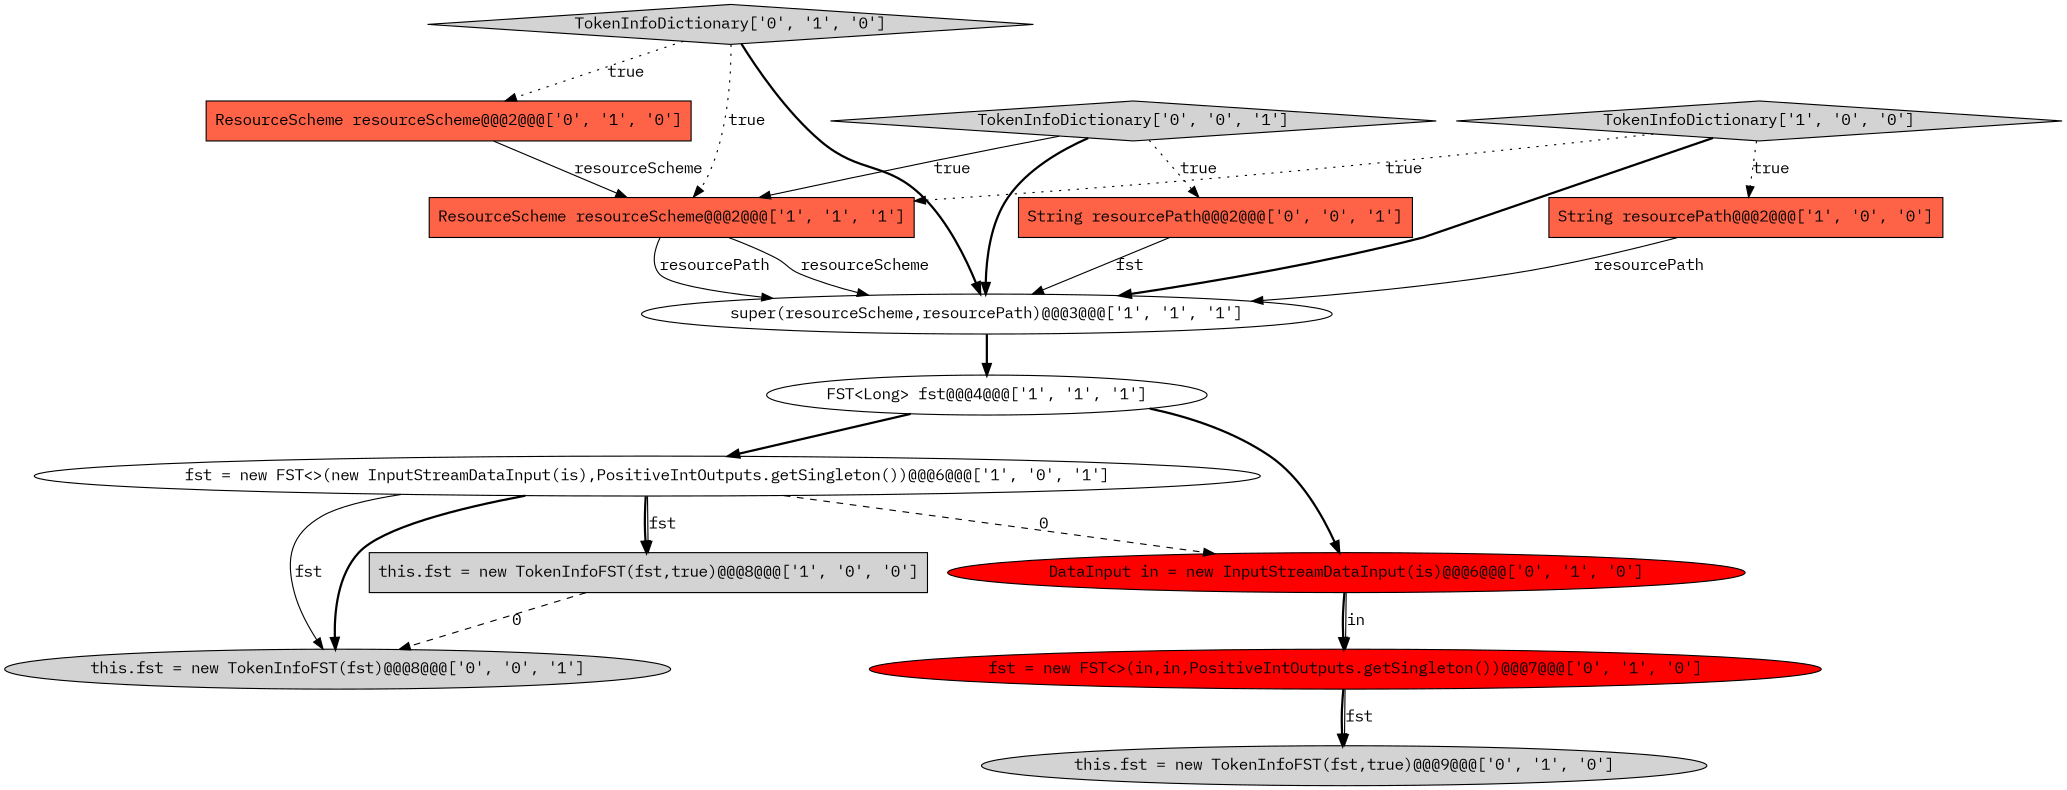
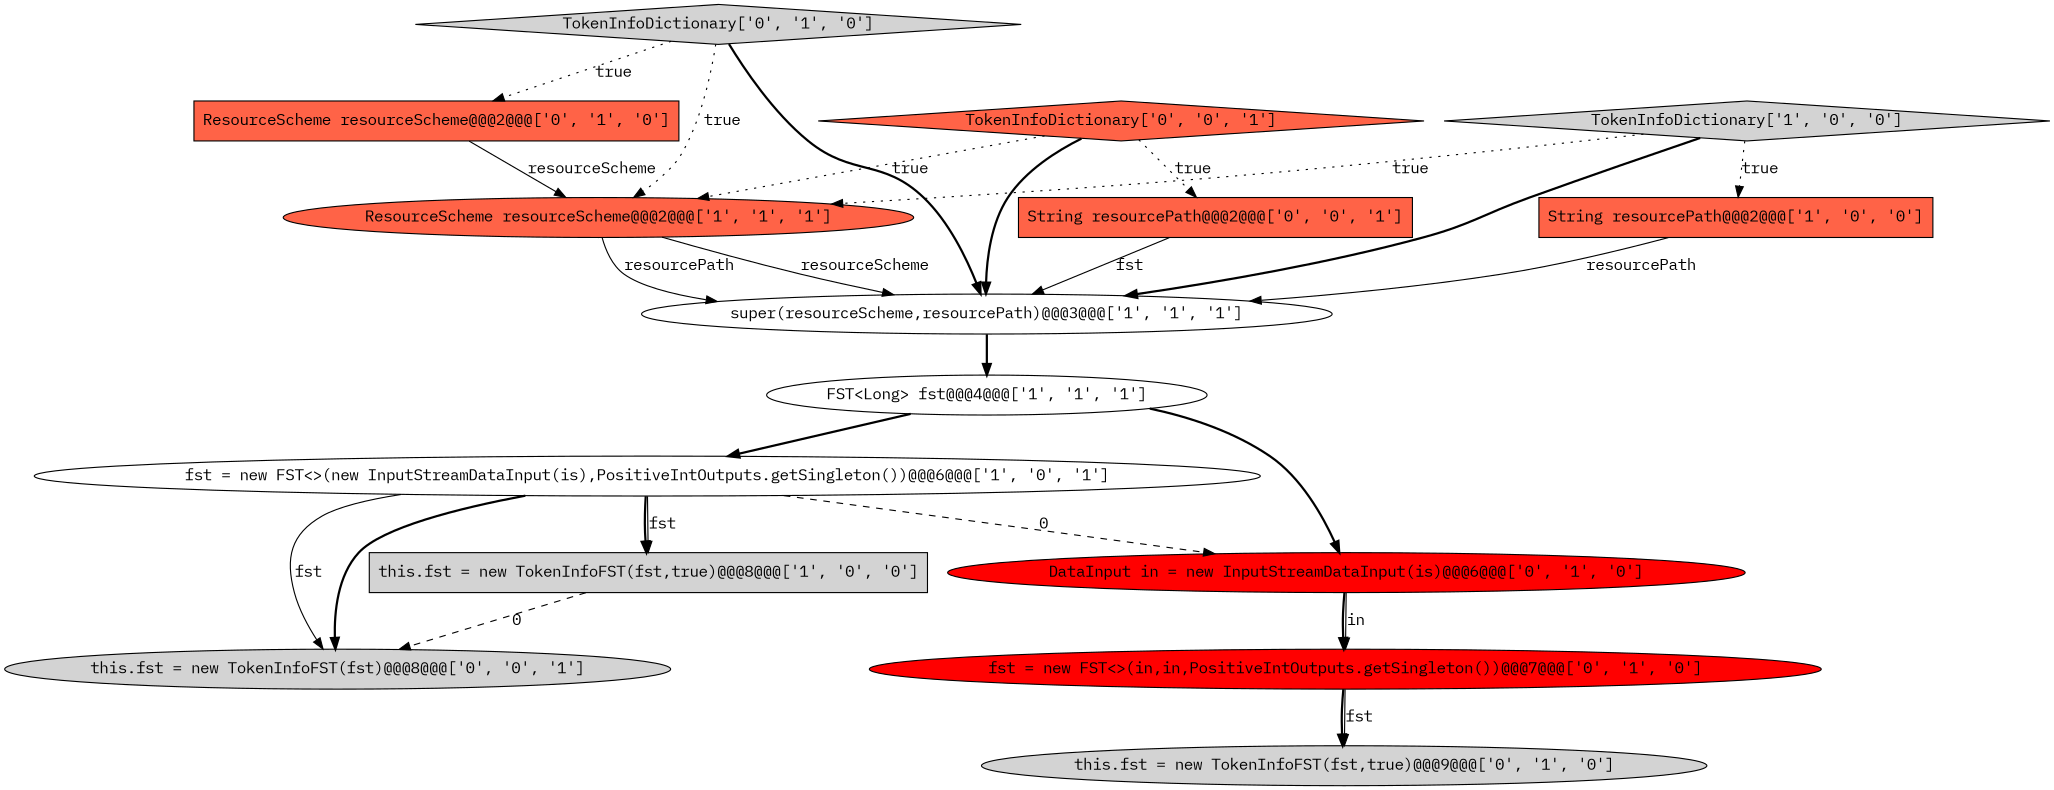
(1133, 121) -> (1121, 121)
(915, 165) -> (885, 165)
(672, 218) -> (598, 218)
